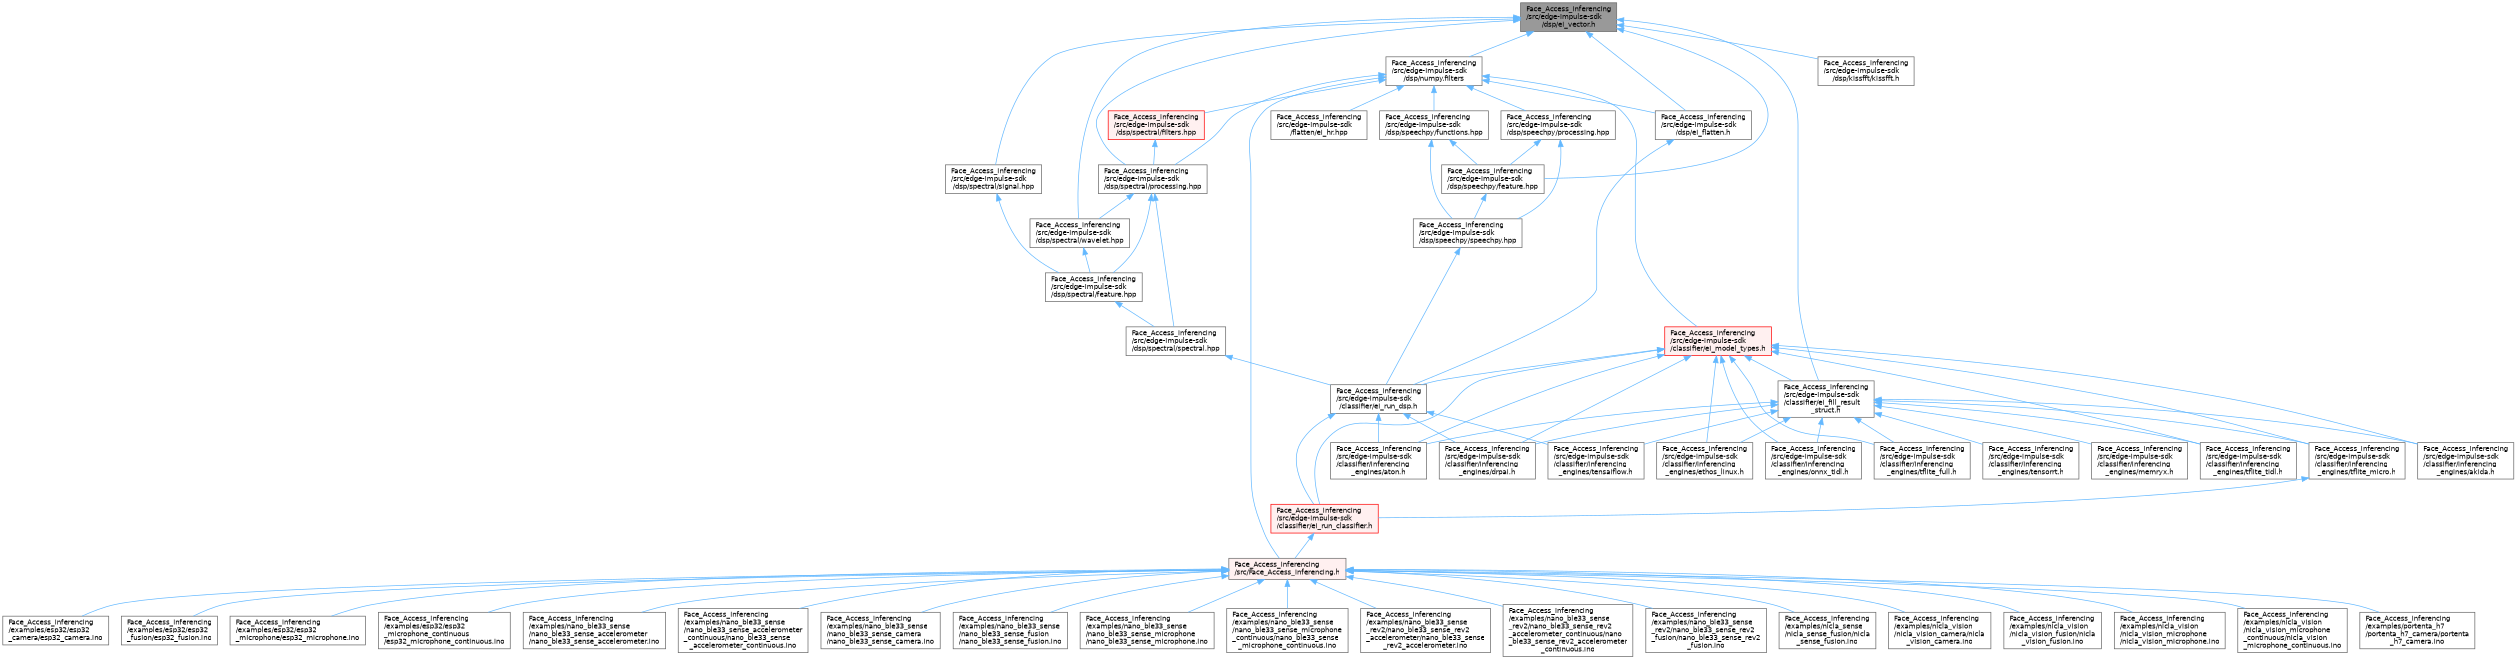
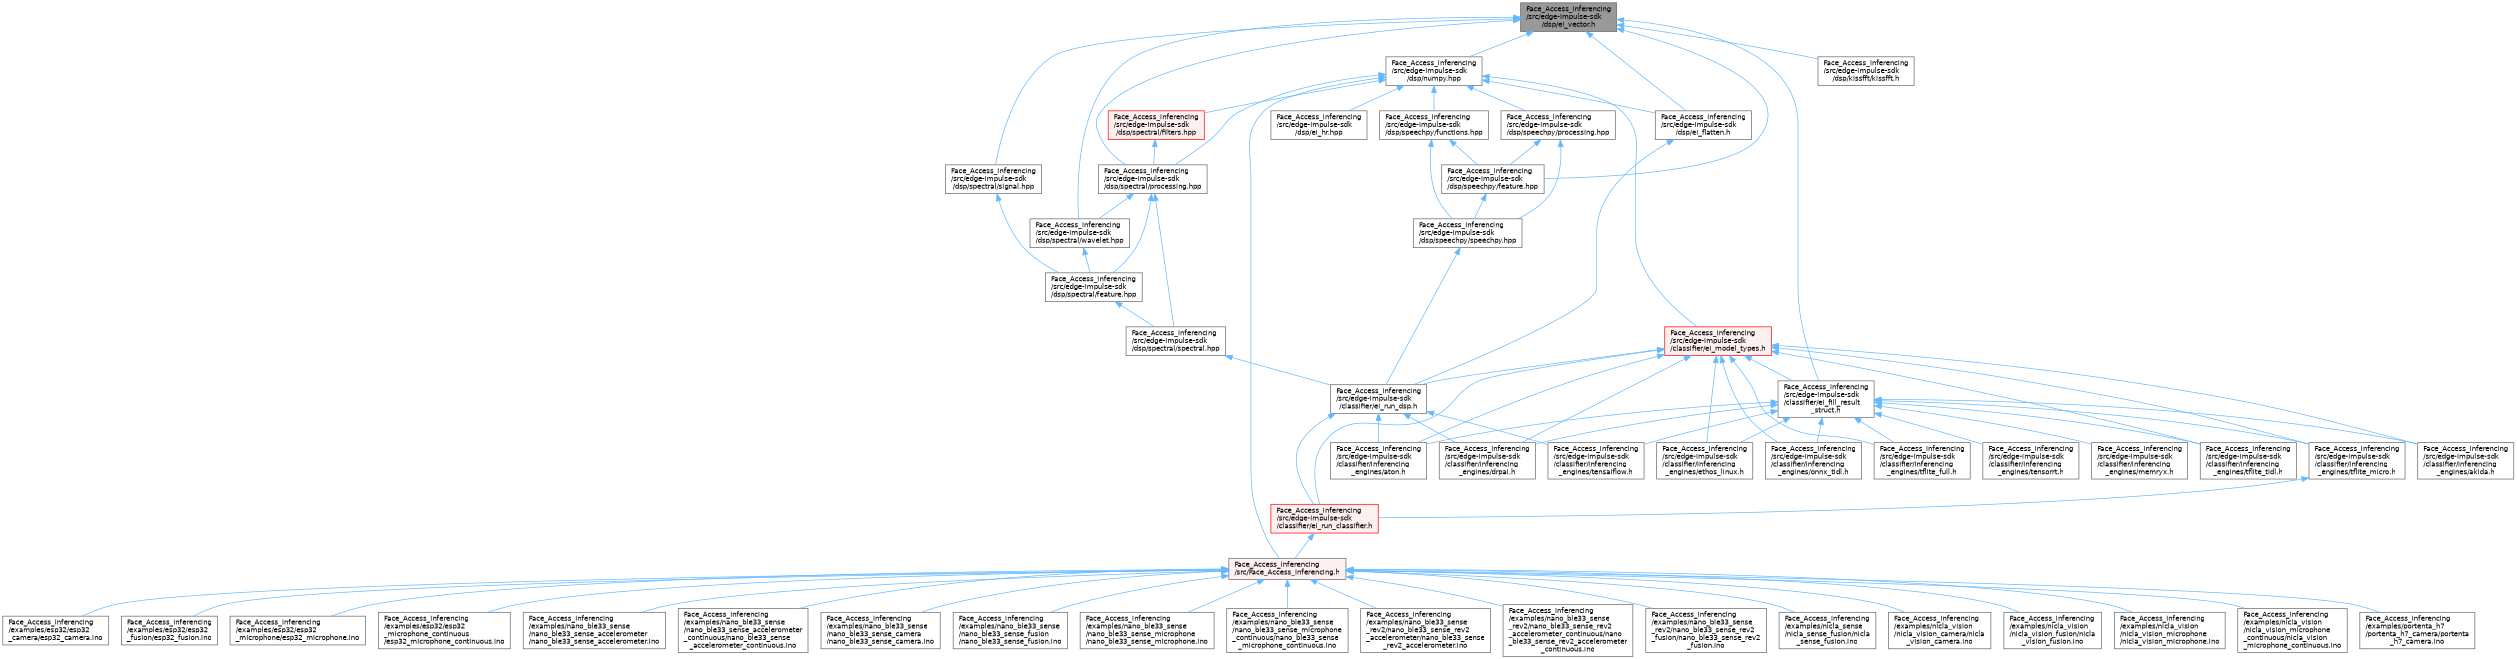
(1434, 71) -> (1434, 71)
(1319, 125) -> (1319, 125)
